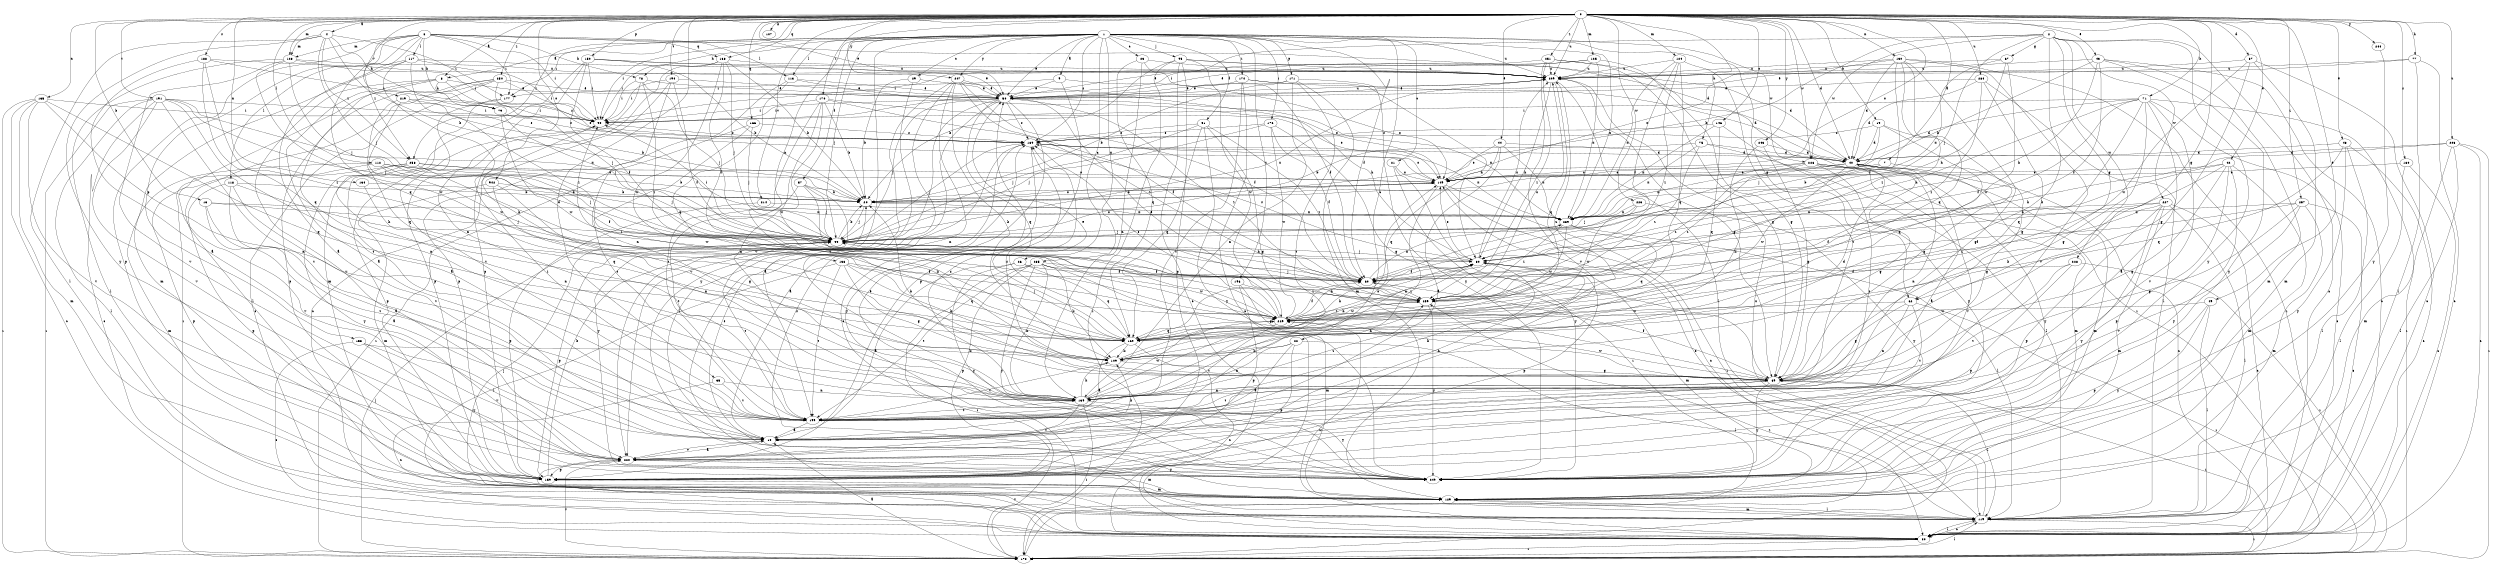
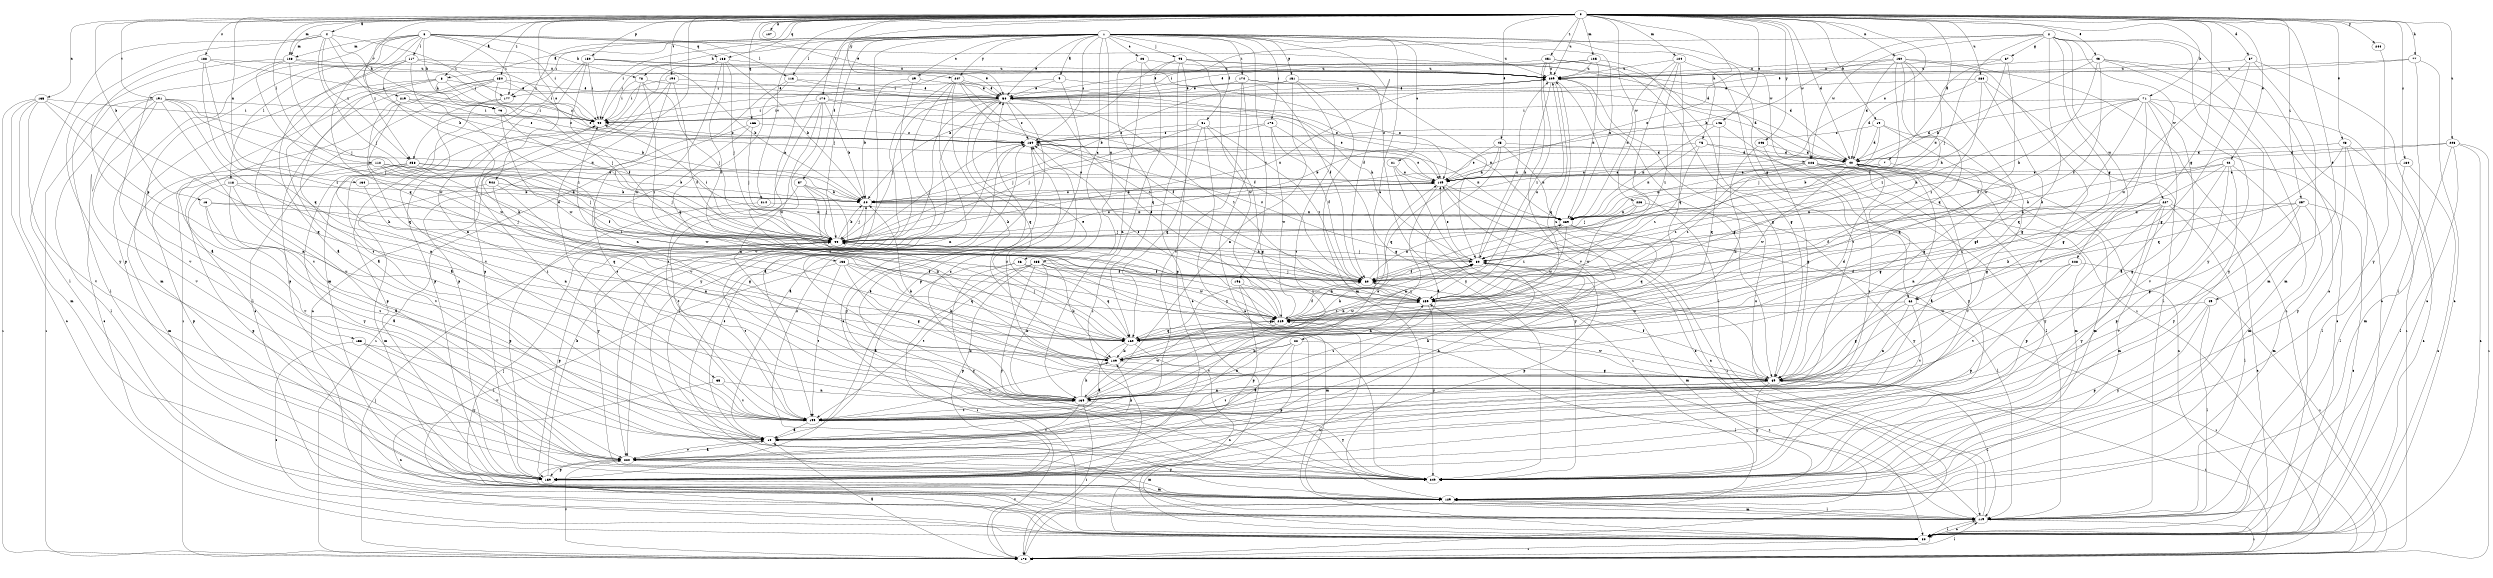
(1292, 79) -> (1292, 79)
(1500, 143) -> (1500, 143)
